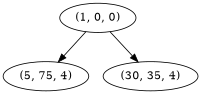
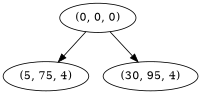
(98, 18) -> (98, 18)
(151, 76) -> (151, 76)
